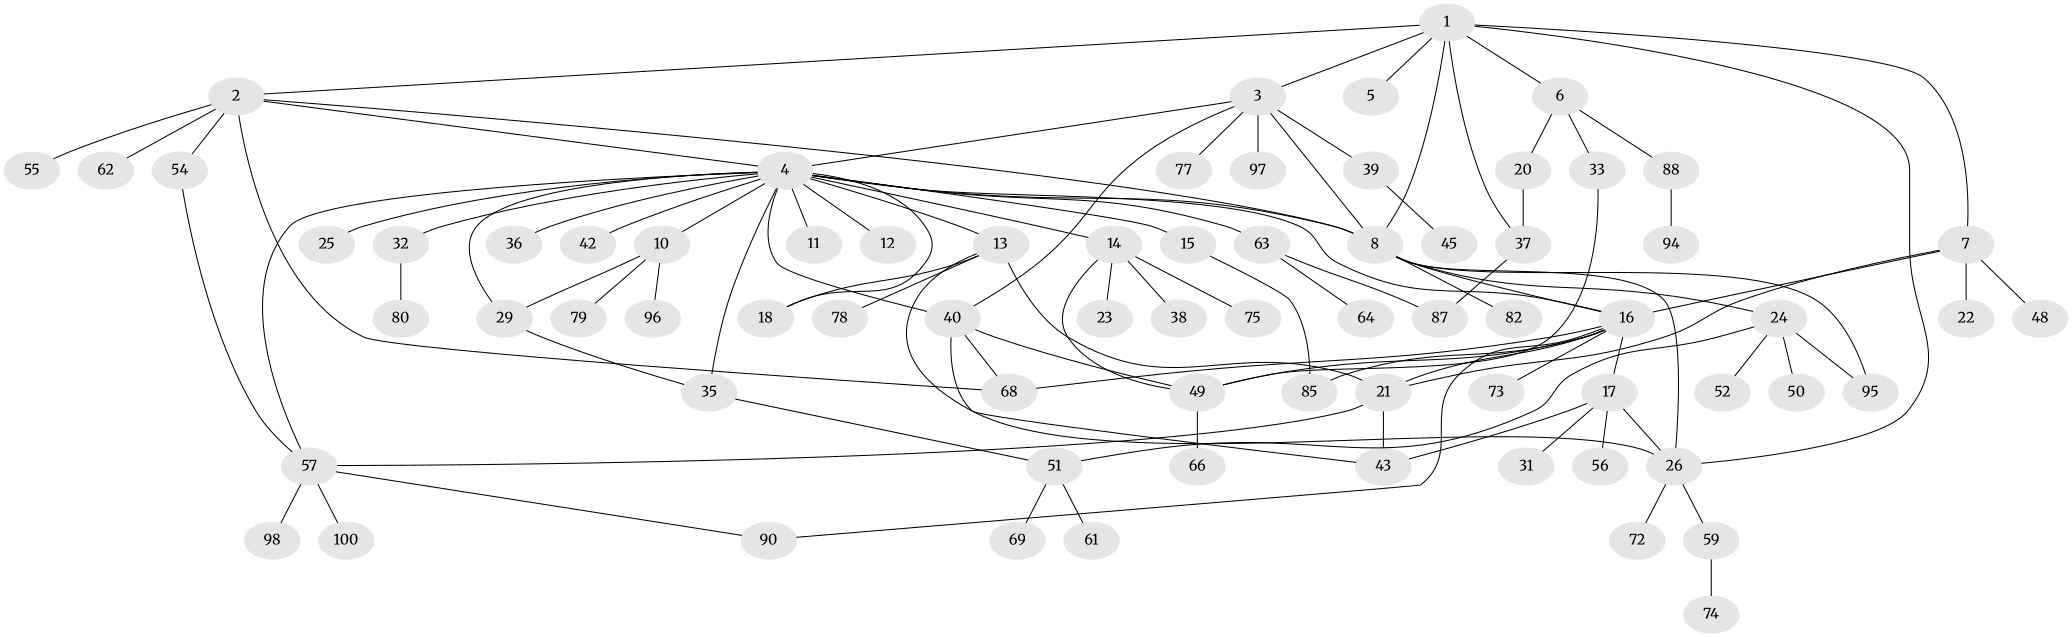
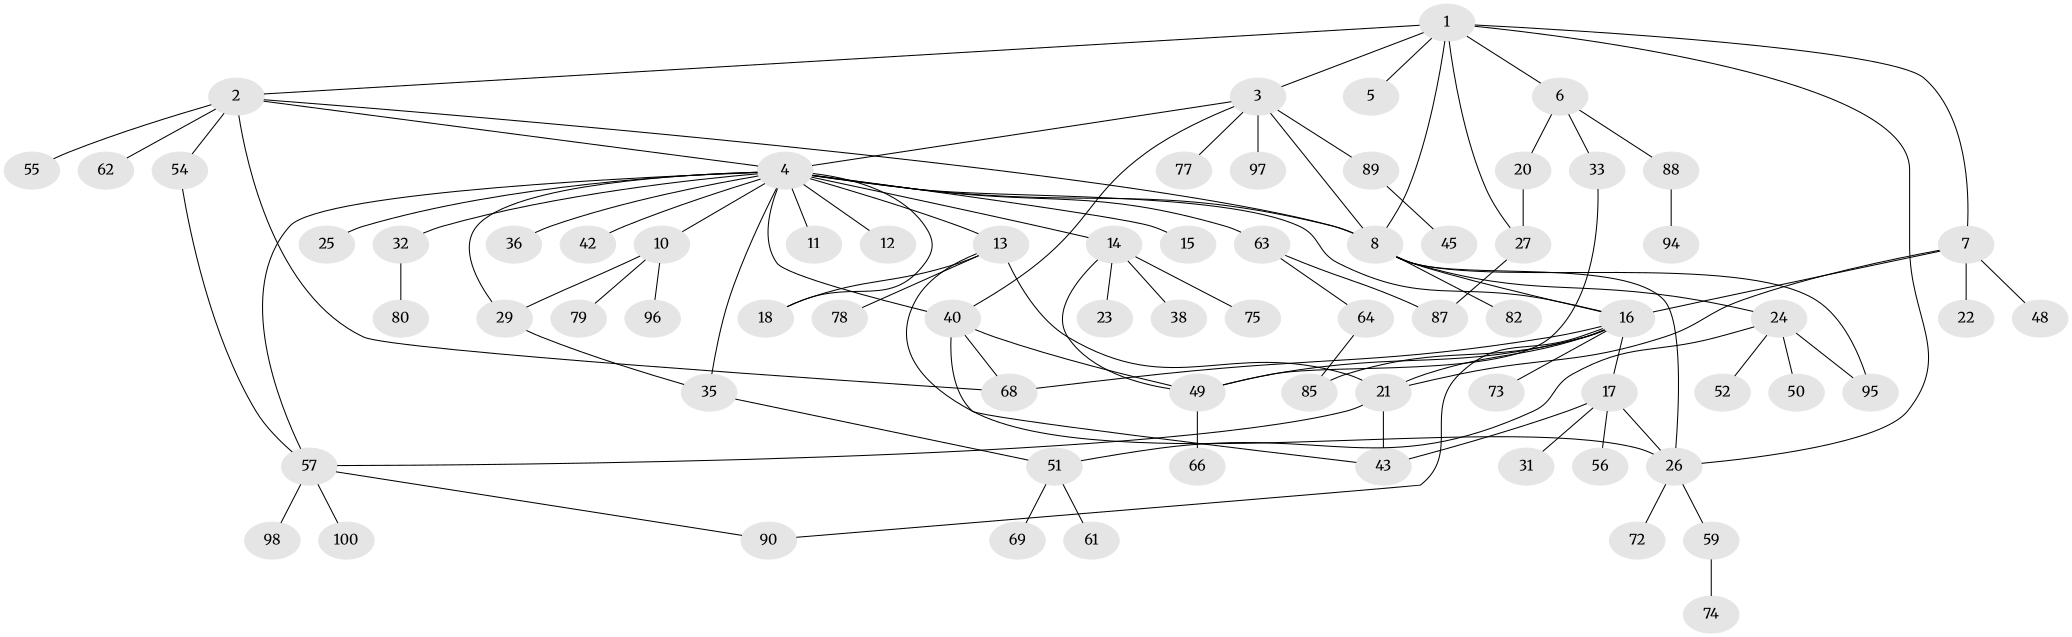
(1371, 171) -> (1371, 171)
(1523, 245) -> (1523, 245)
(1285, 296) -> (1339, 354)
